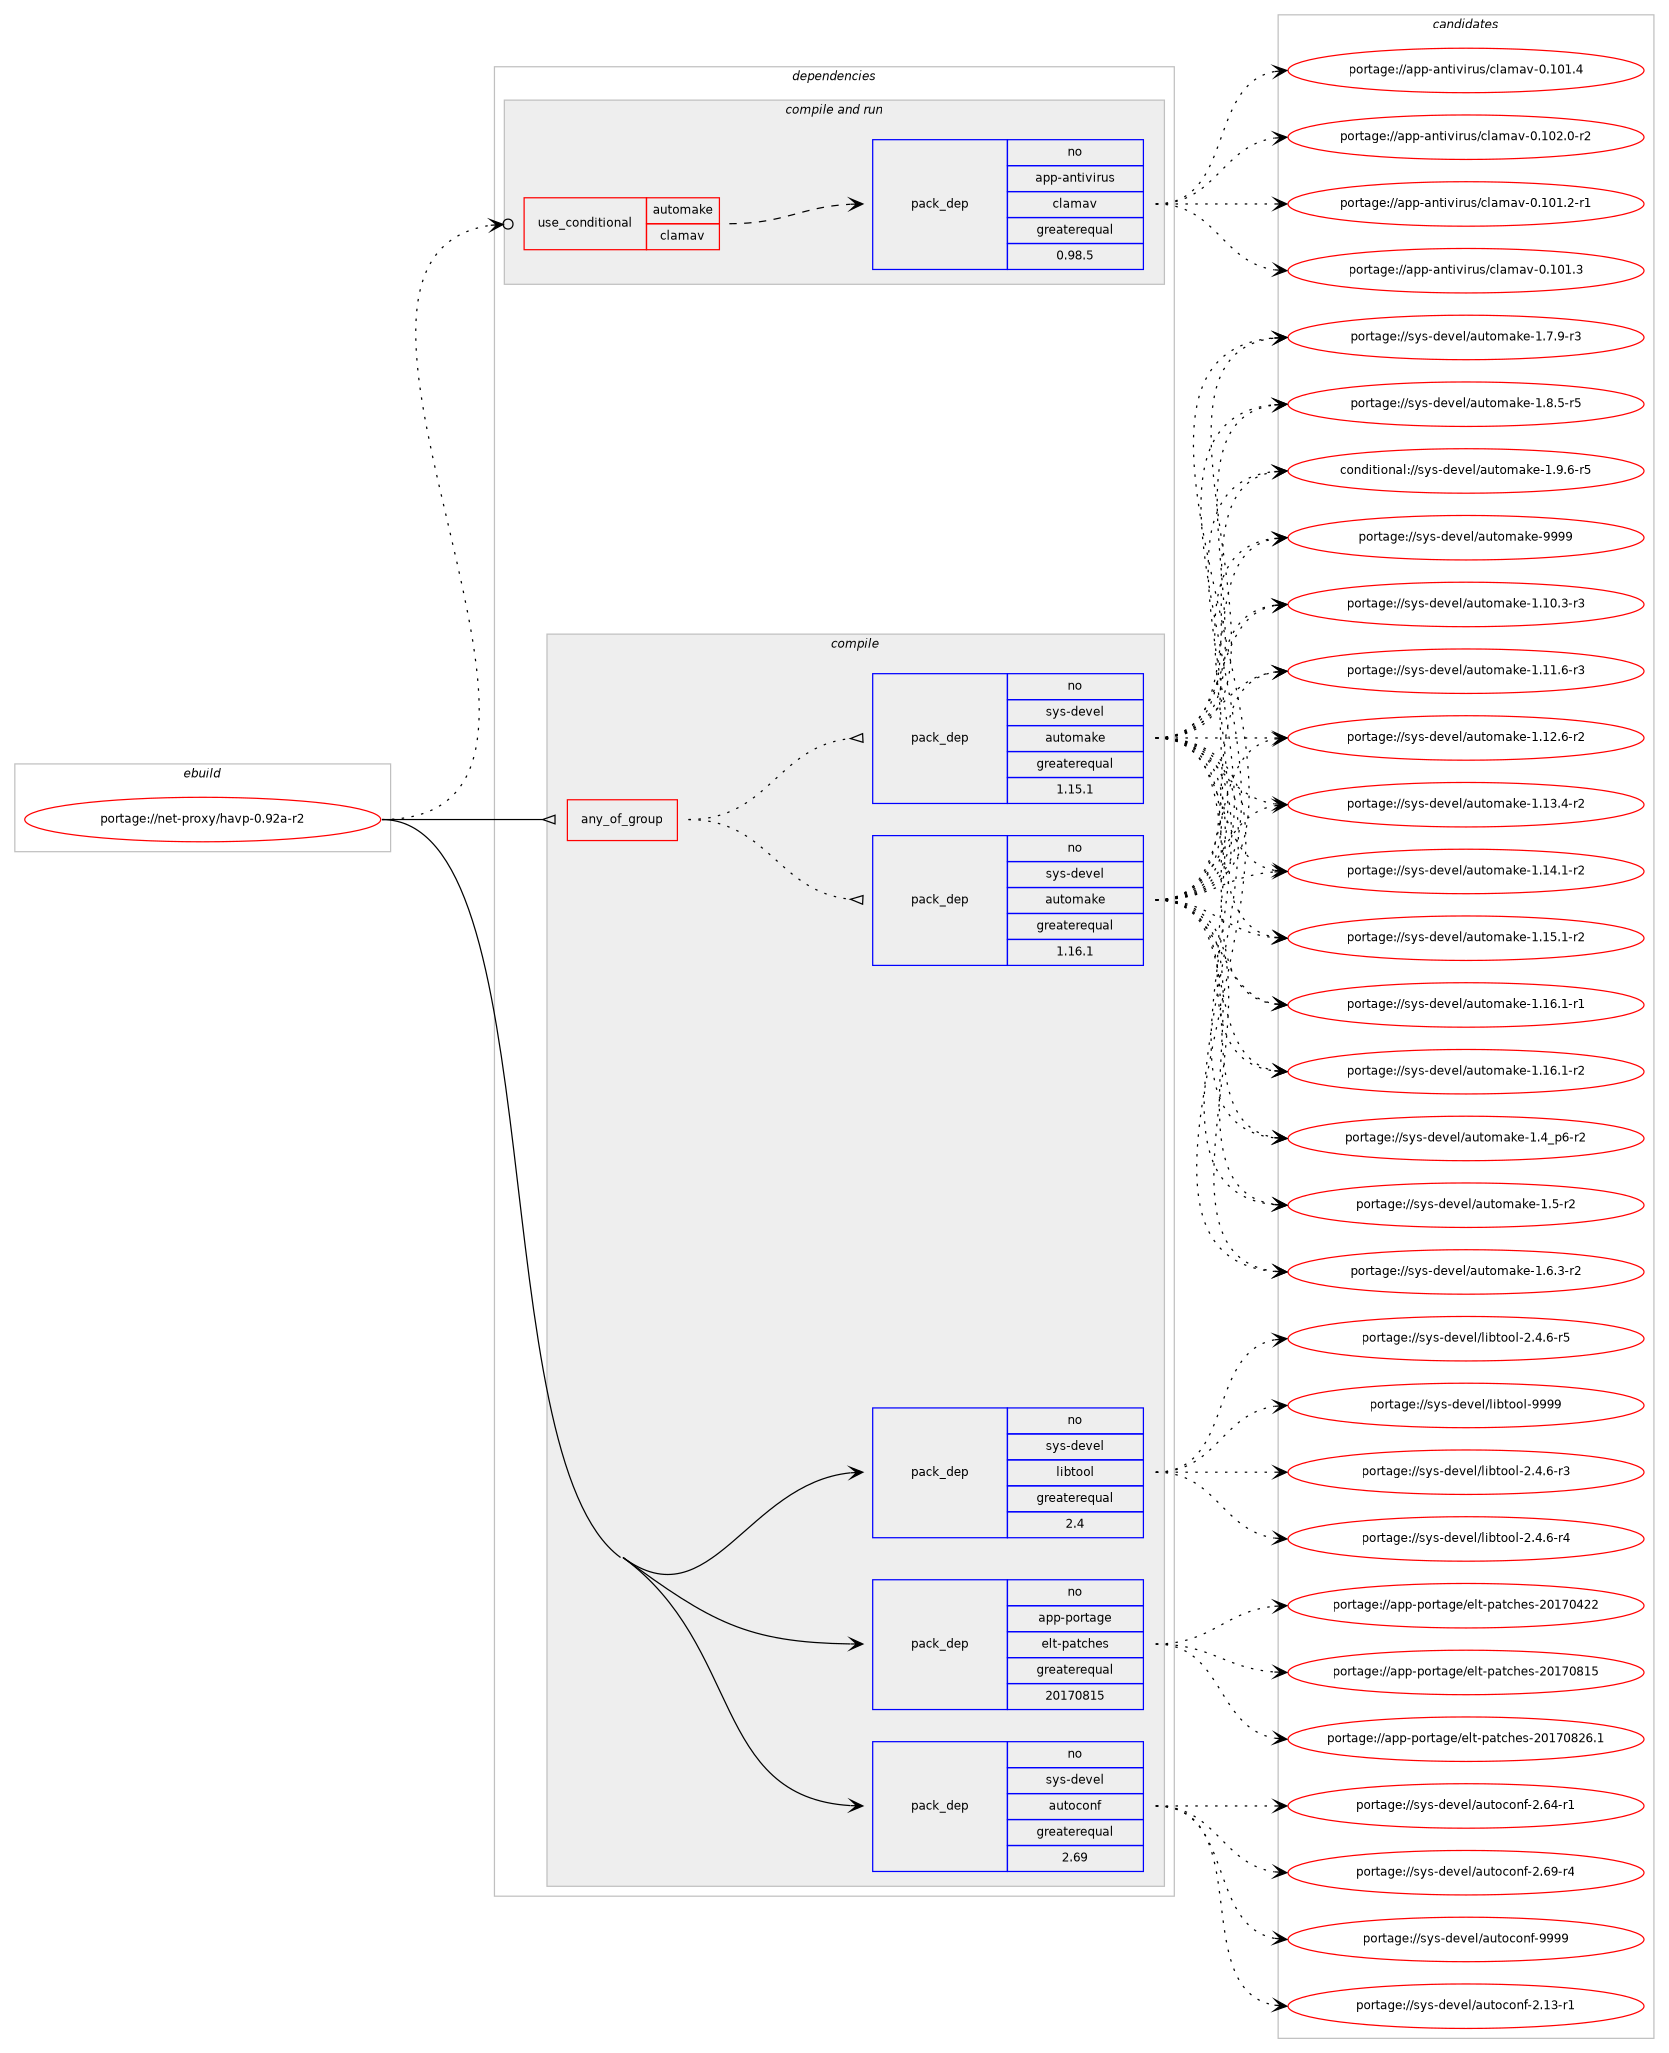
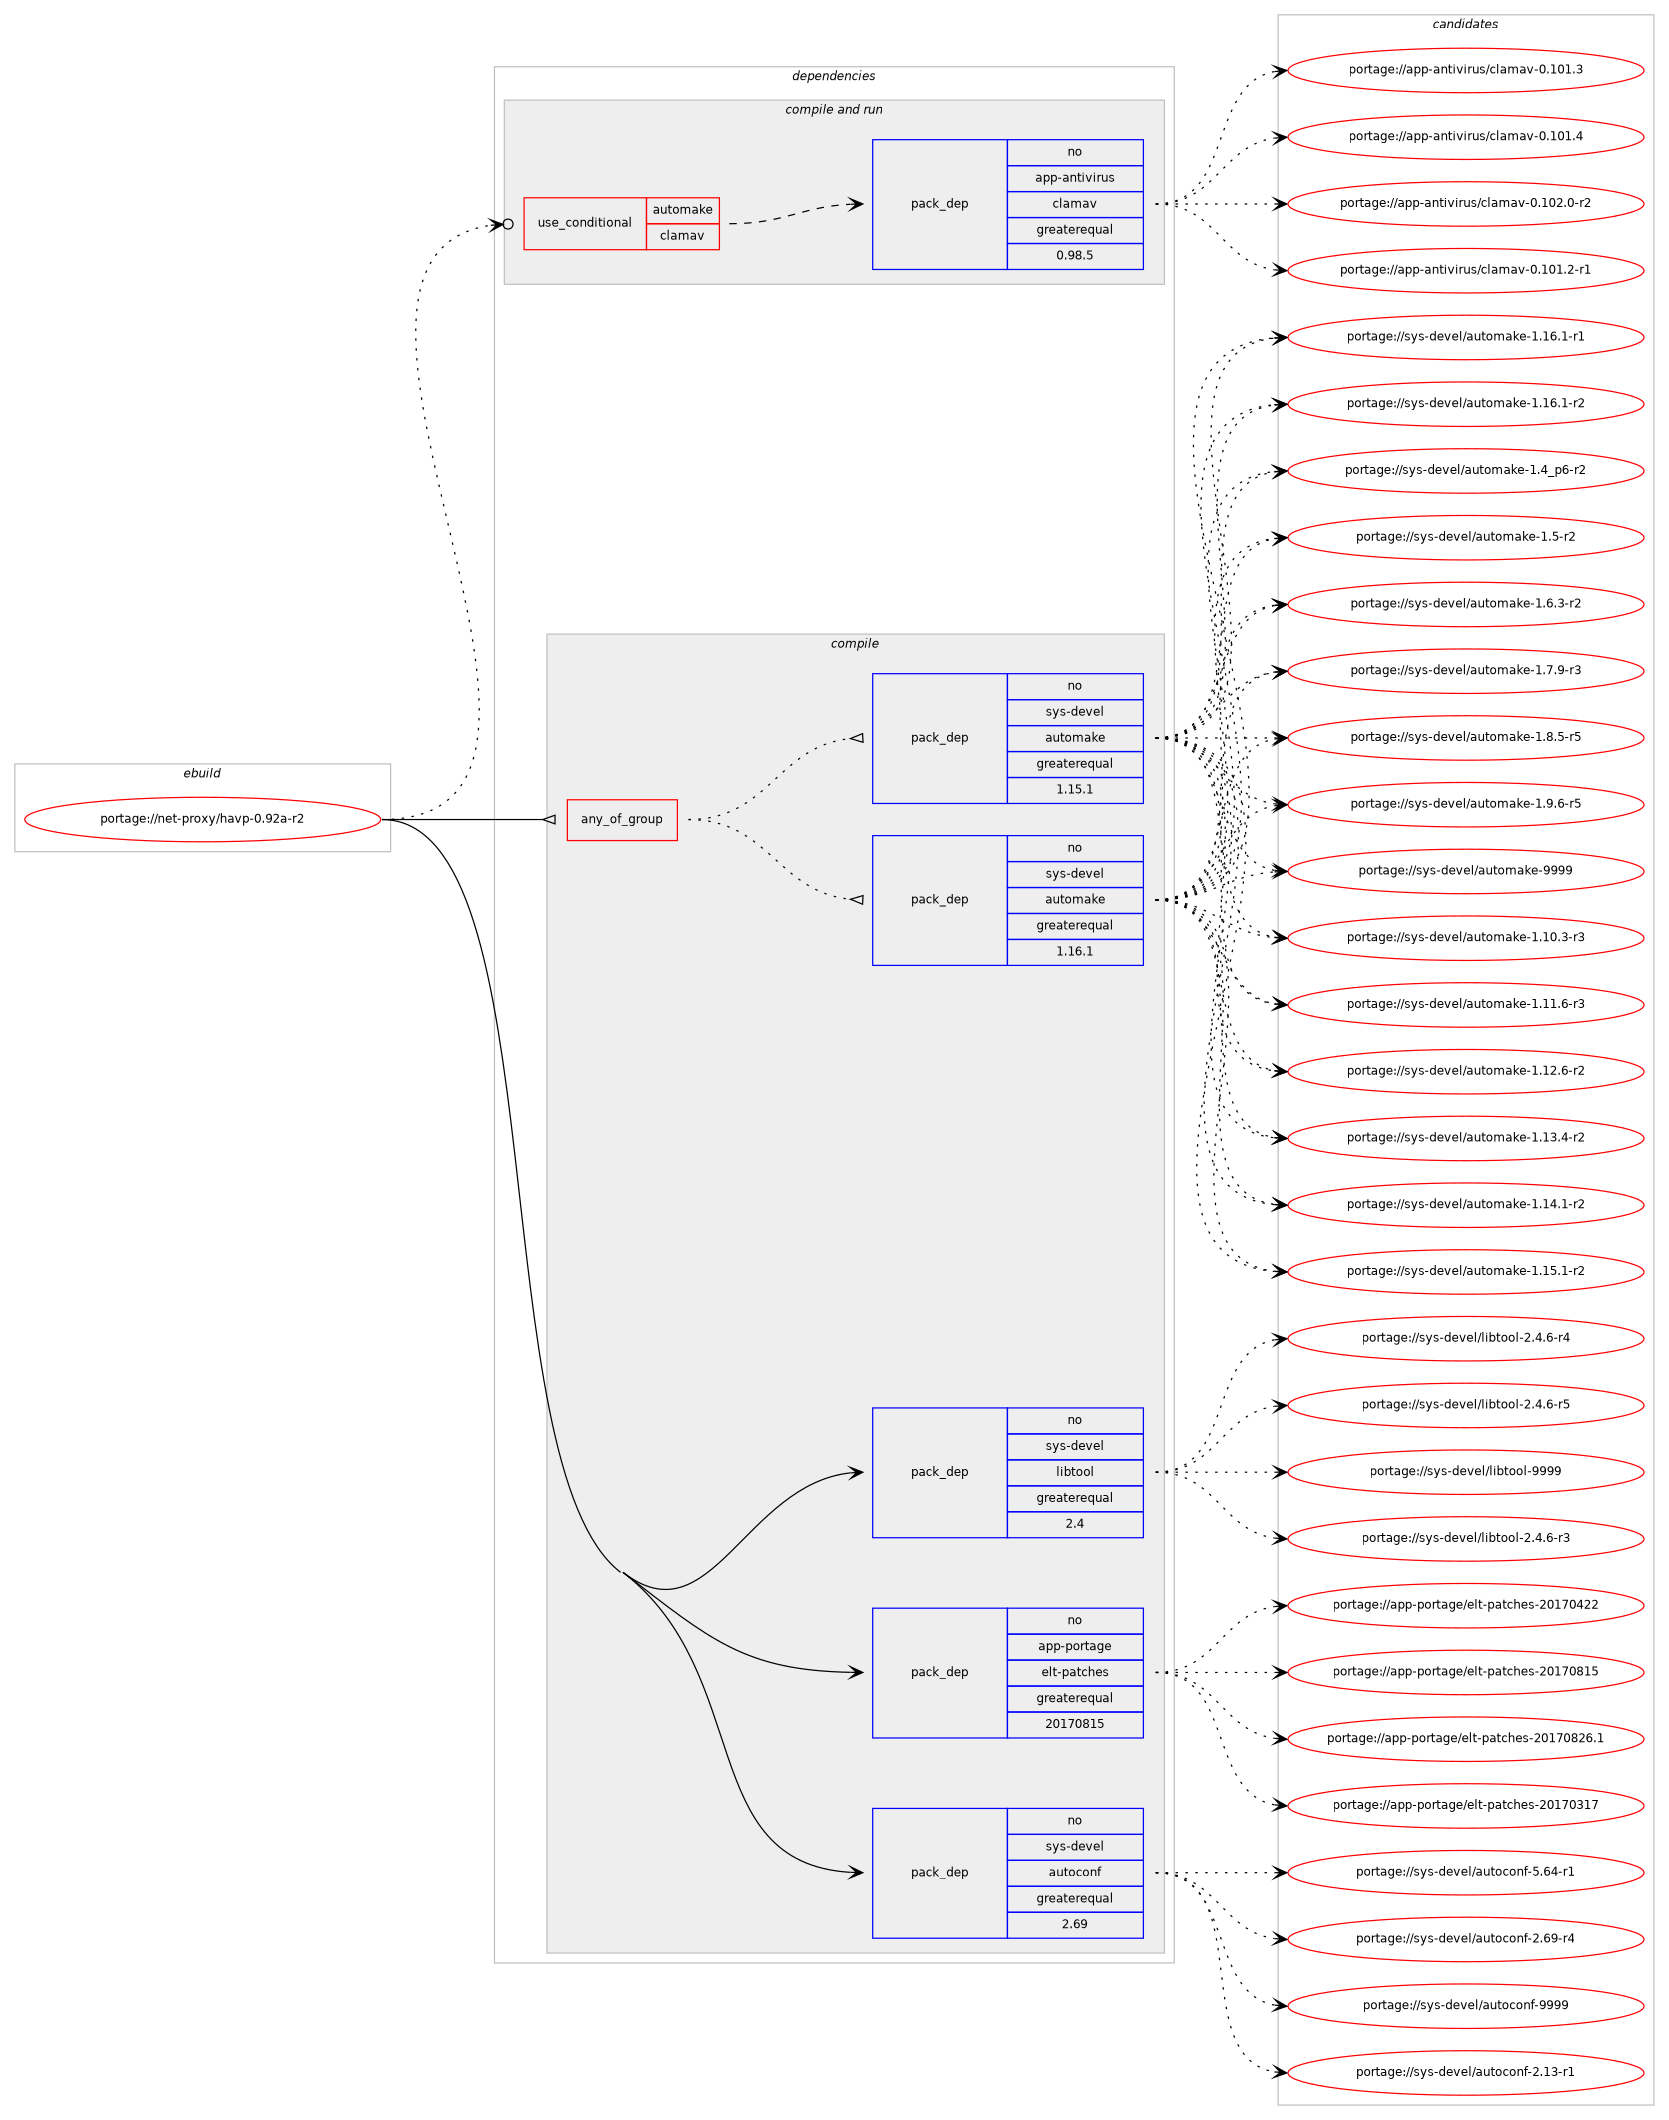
(1466, 471) -> (1466, 805)
none -> (1466, 1806)
(1466, 1806) -> (1466, 1873)
